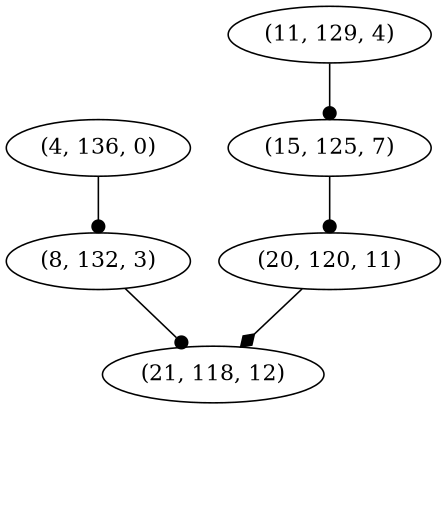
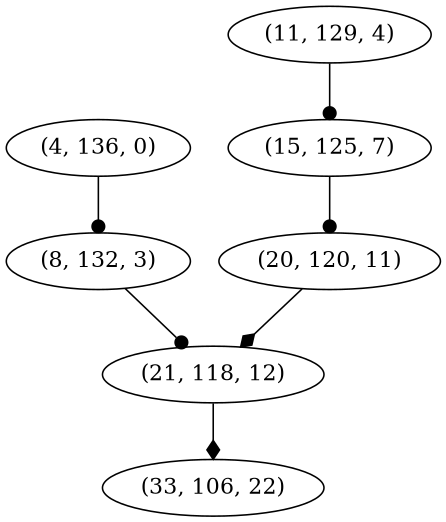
none -> (213, 488)
